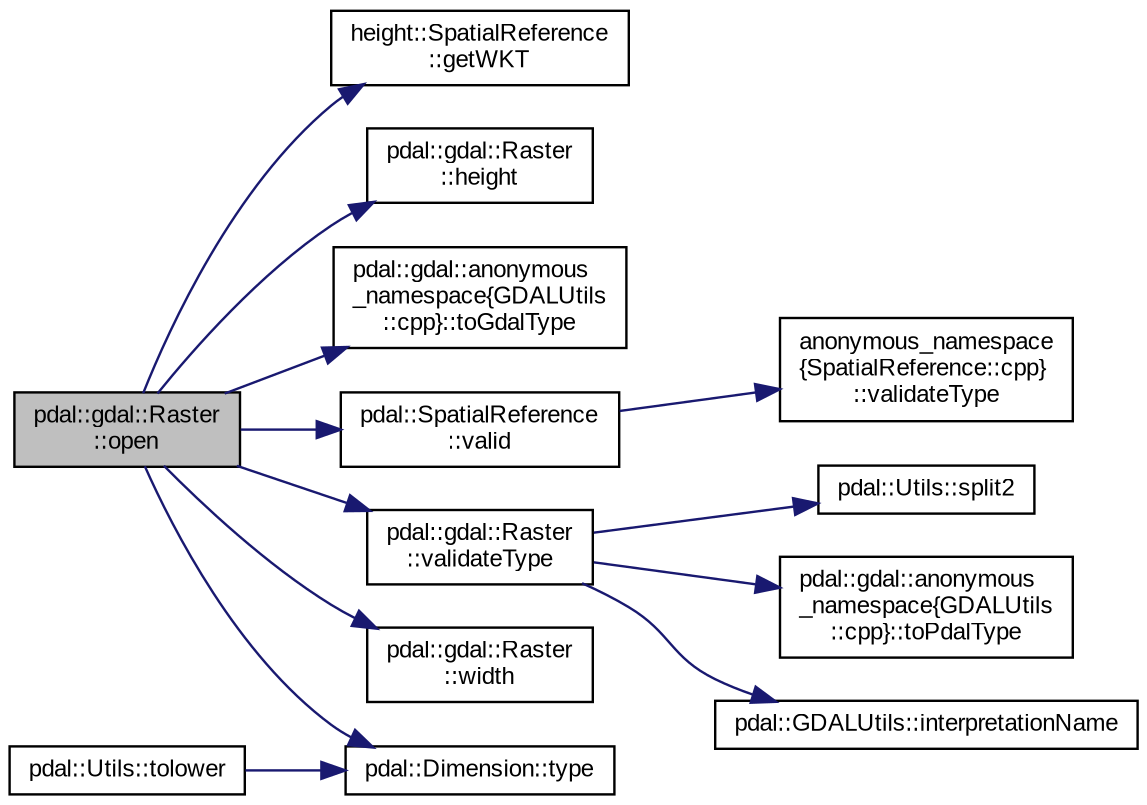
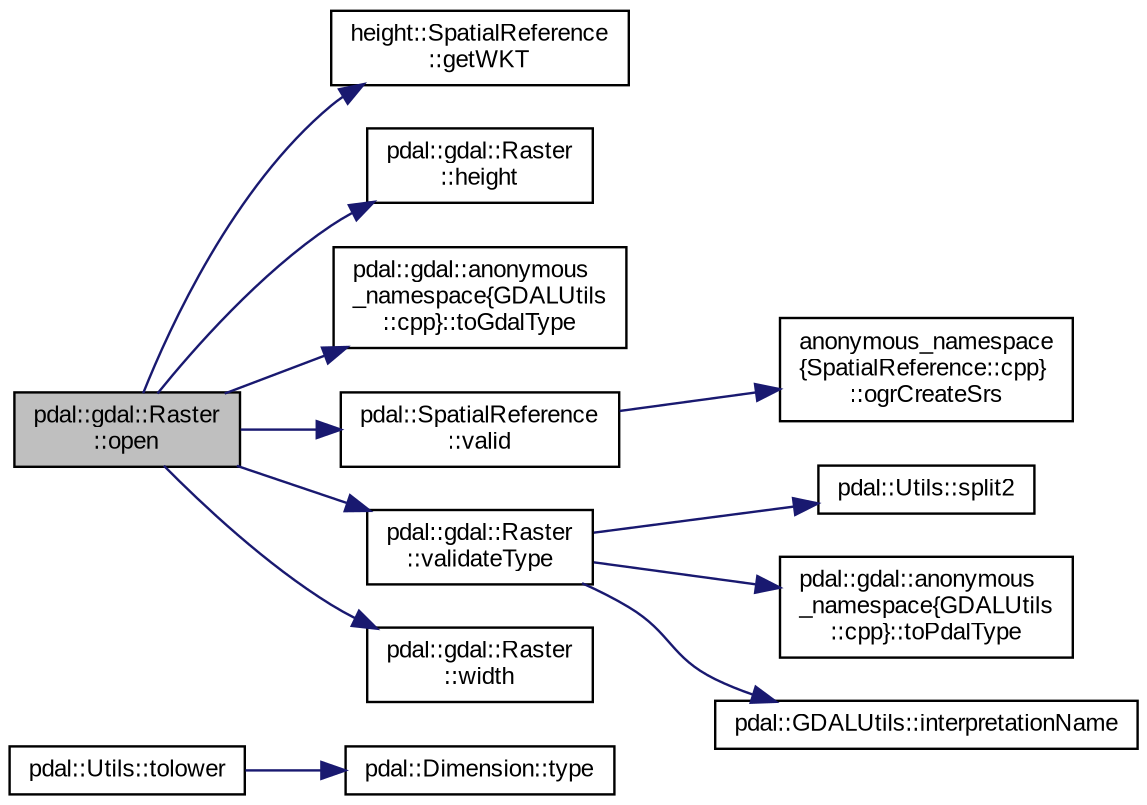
(926, 370) -> (926, 370)
(230, 617) -> none
